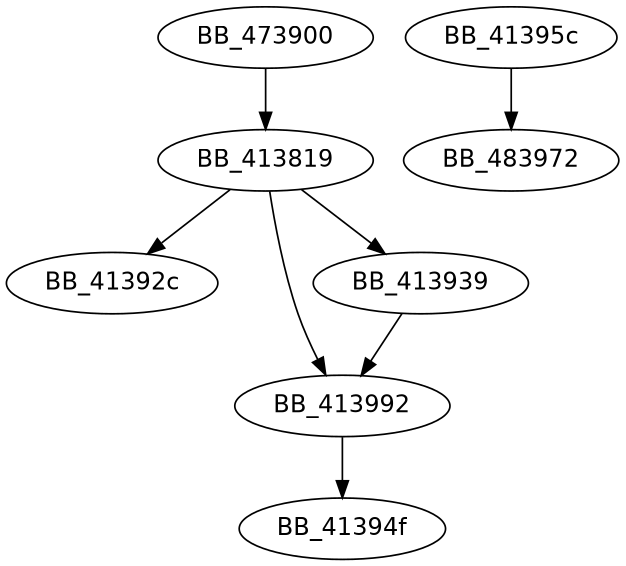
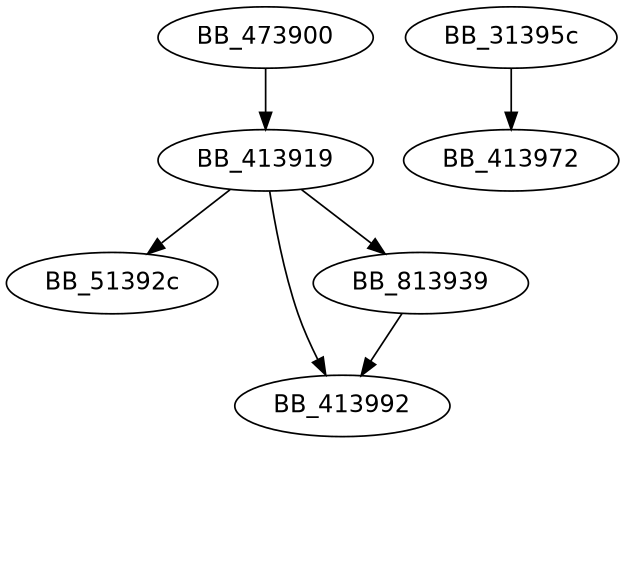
(511, 38) -> (511, 38)
(266, 160) -> (266, 160)
(511, 160) -> (511, 160)
(112, 283) -> (112, 283)
(421, 283) -> (421, 283)
(342, 529) -> none
